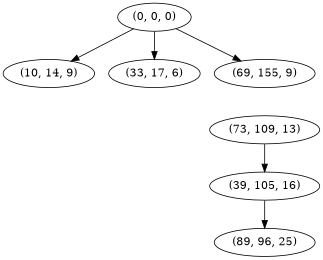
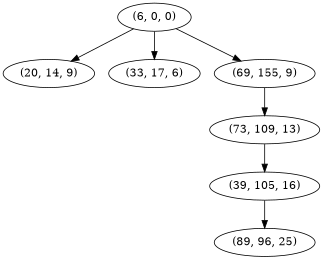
(154, 17) -> (154, 17)
(49, 74) -> (49, 74)
none -> (265, 98)
